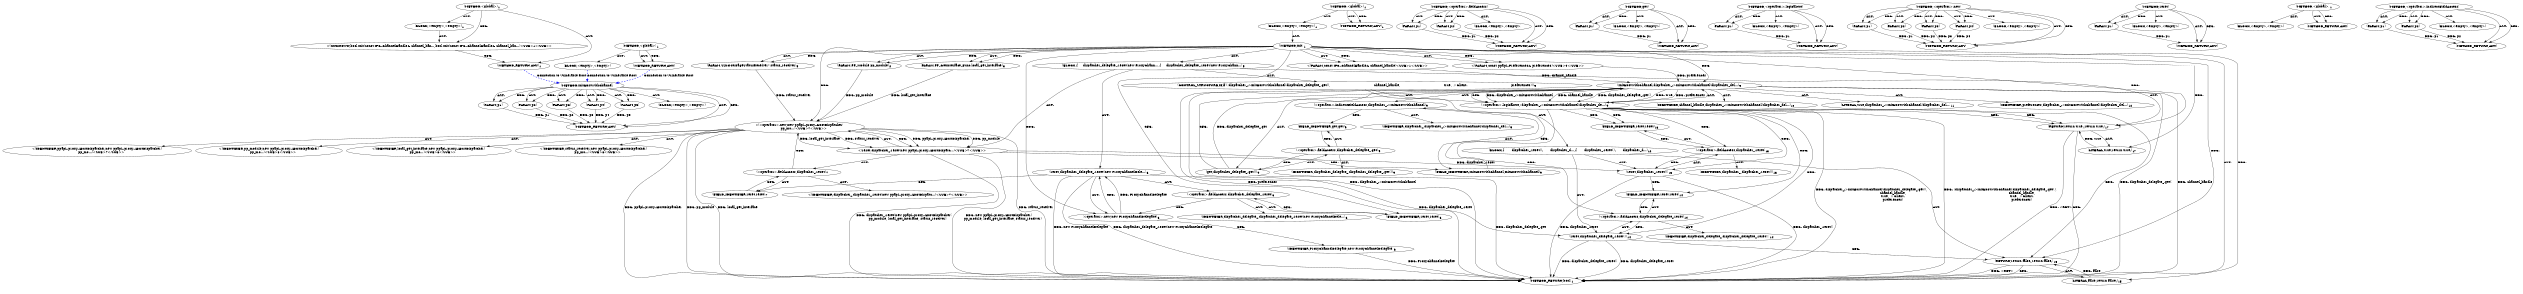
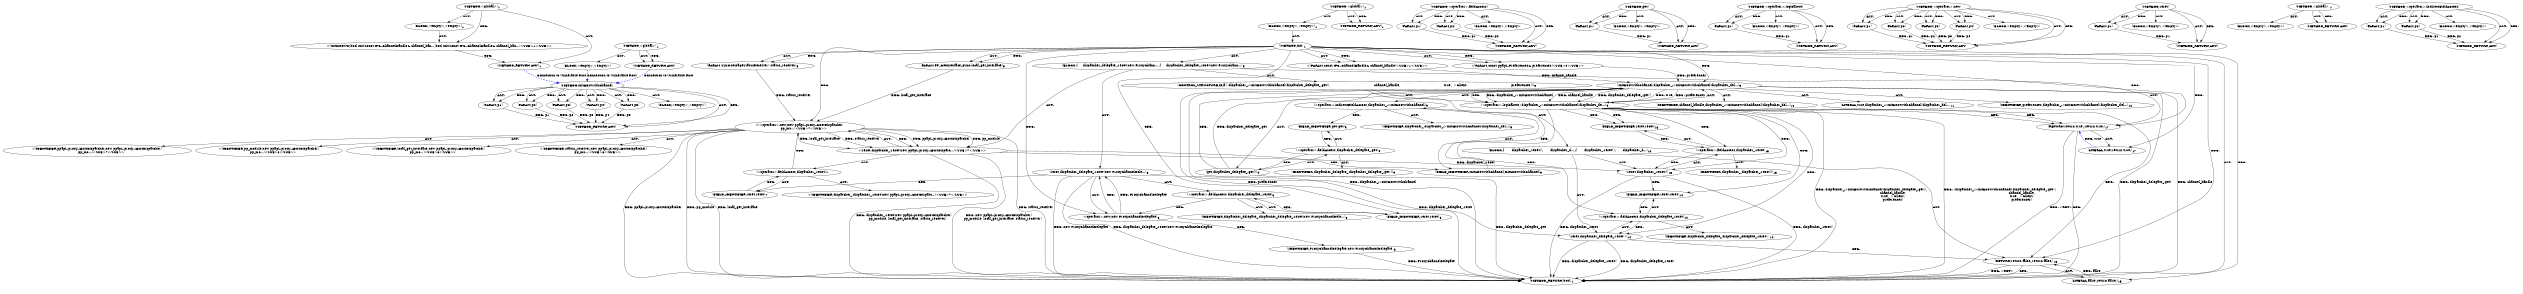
(864, 66) -> none
(2086, 142) -> (2086, 142)
